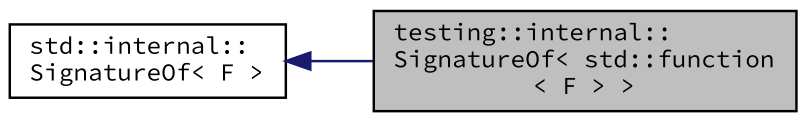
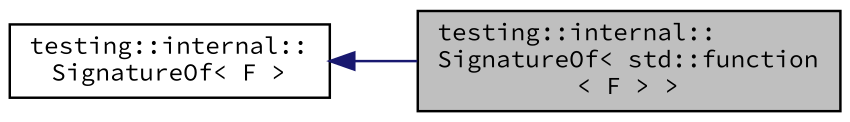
(148, 61) -> (170, 61)
